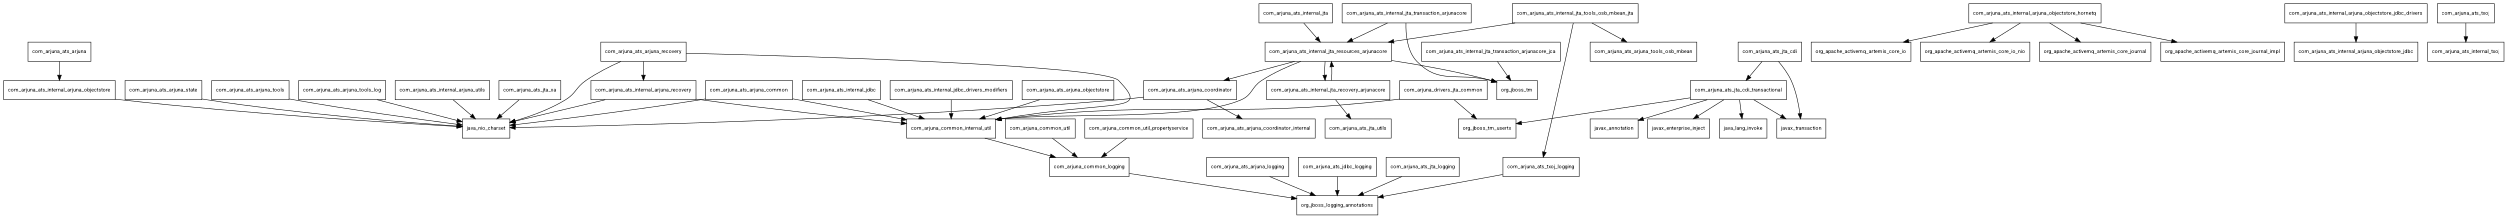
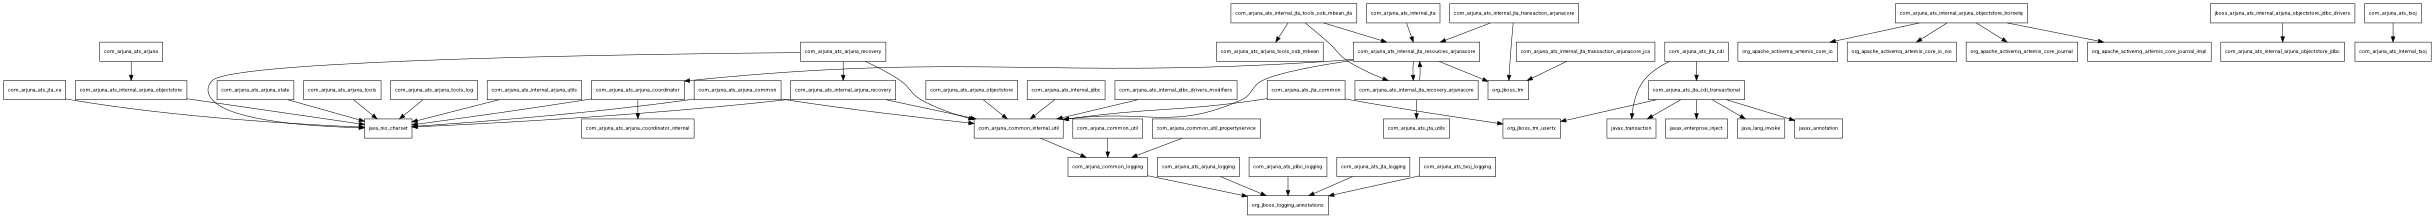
(2356, 13) -> (2283, 13)
(1559, 88) -> (1341, 56)
(1443, 90) -> (1306, 90)
